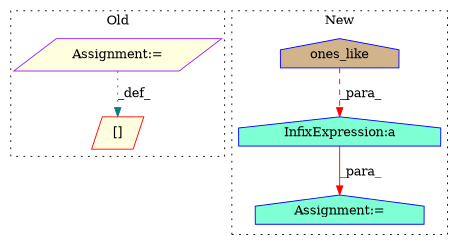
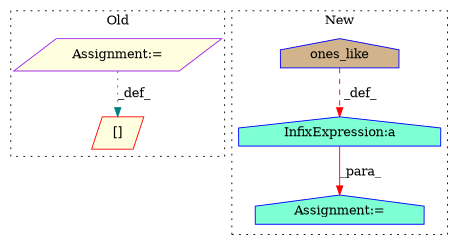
(360, 94) -> (360, 94)
